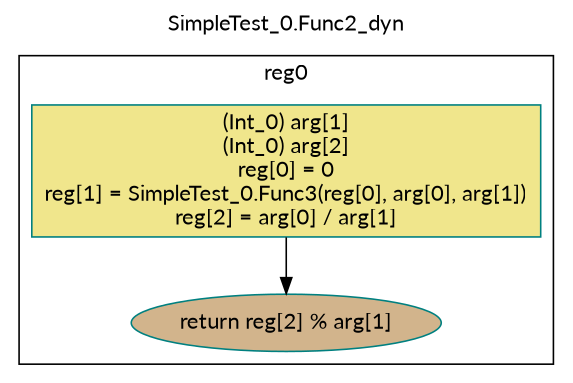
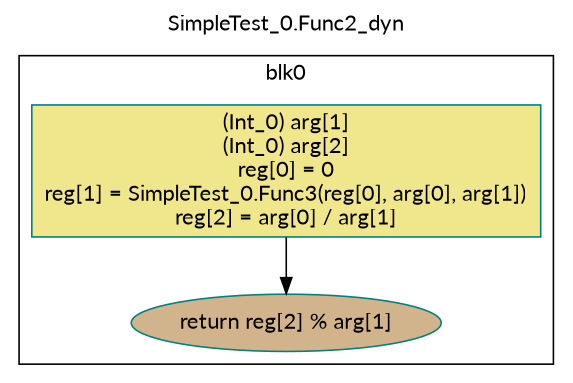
(286, 74) -> (286, 74)
